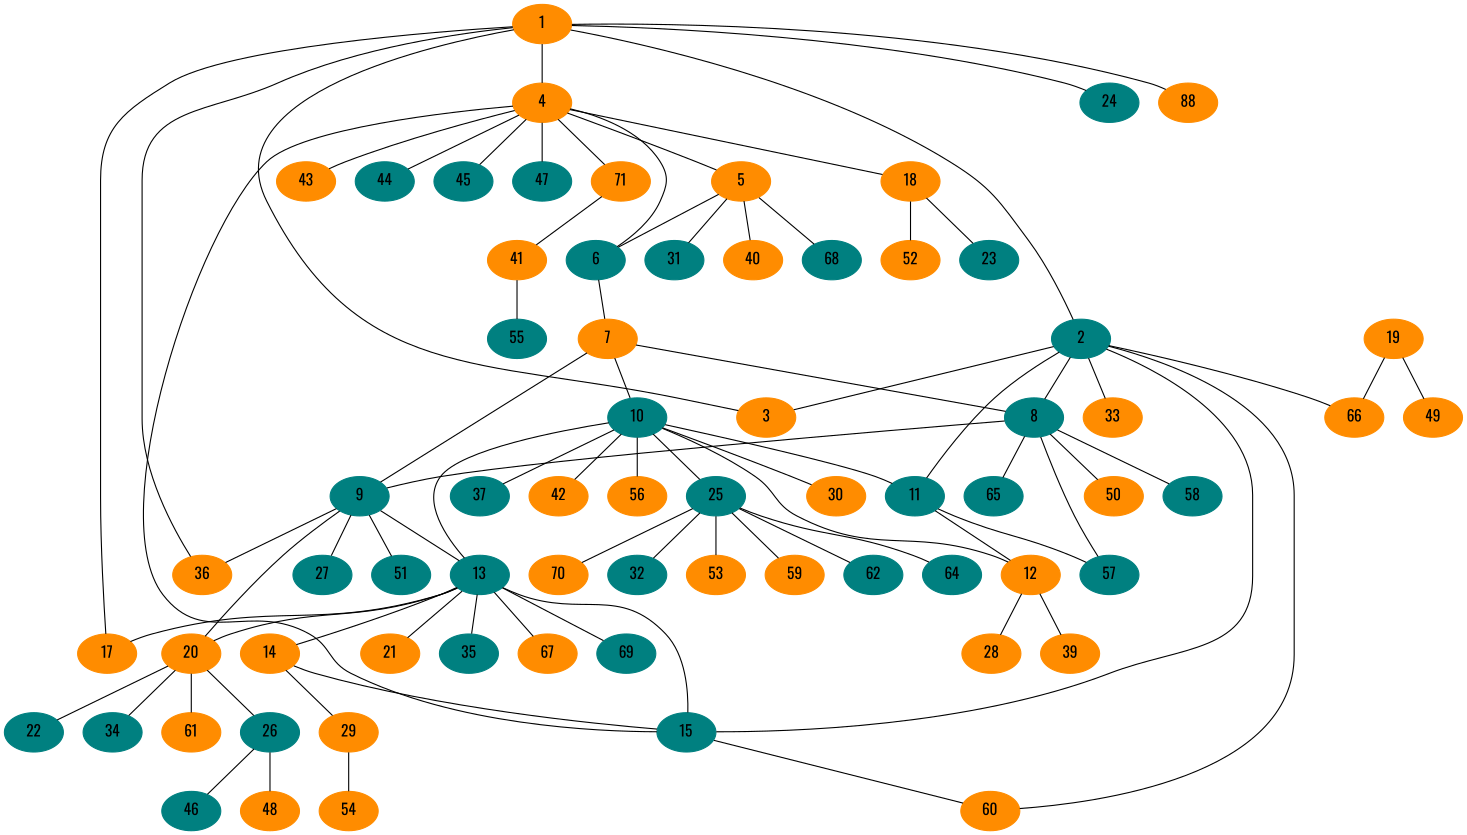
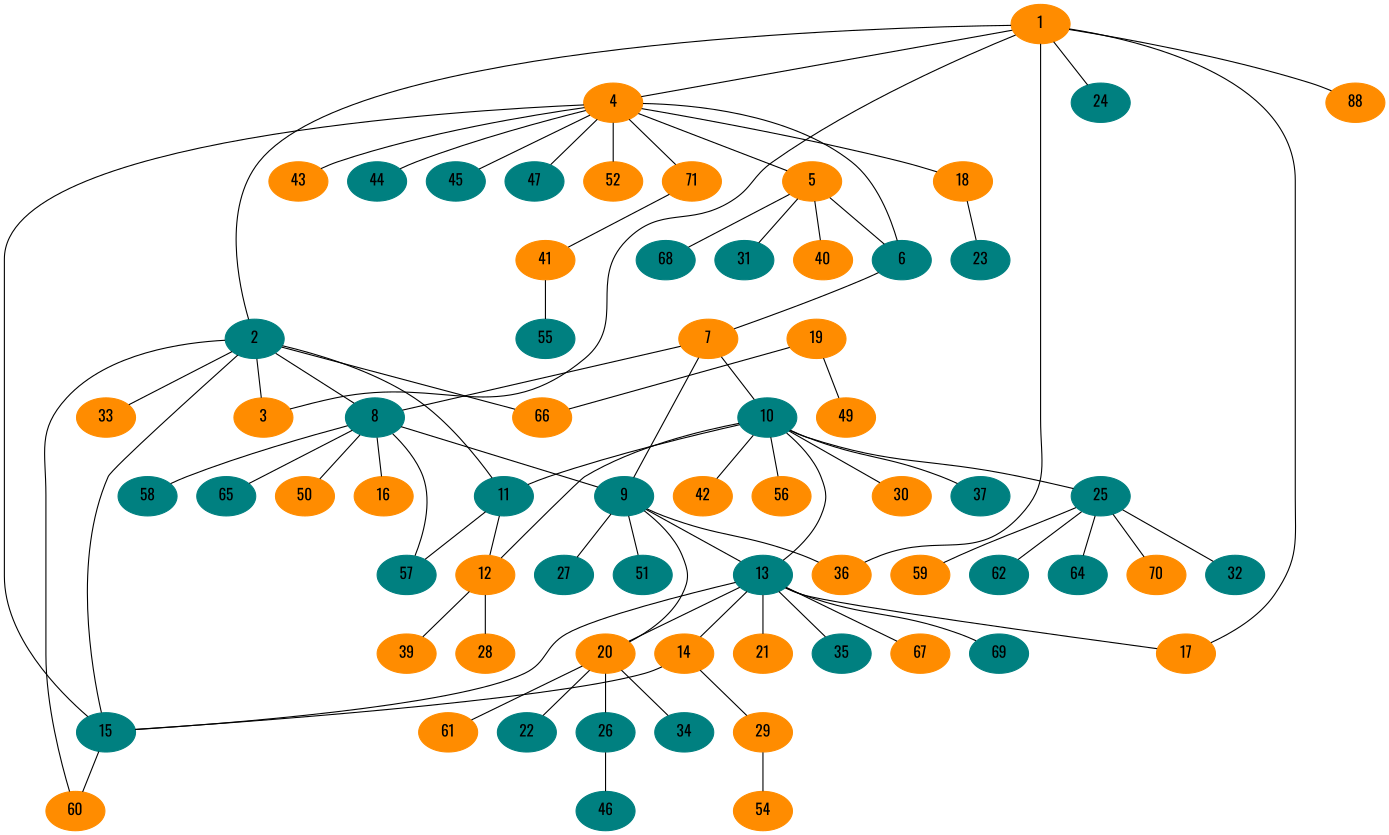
(911, 221) -> (613, 142)
none -> (384, 496)
(716, 575) -> none
(270, 811) -> none
